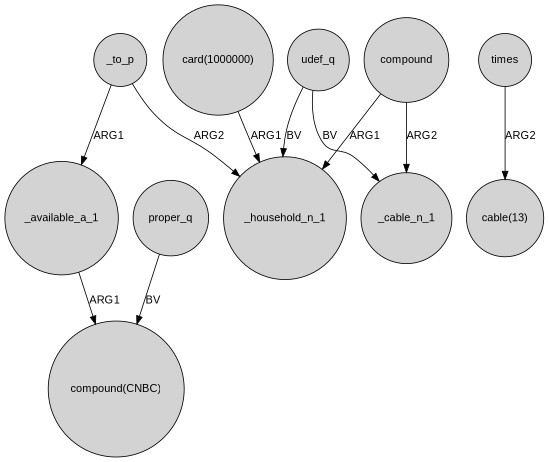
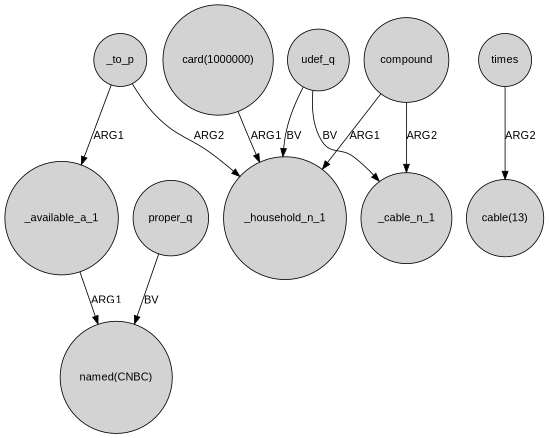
(116, 389) -> (116, 377)
